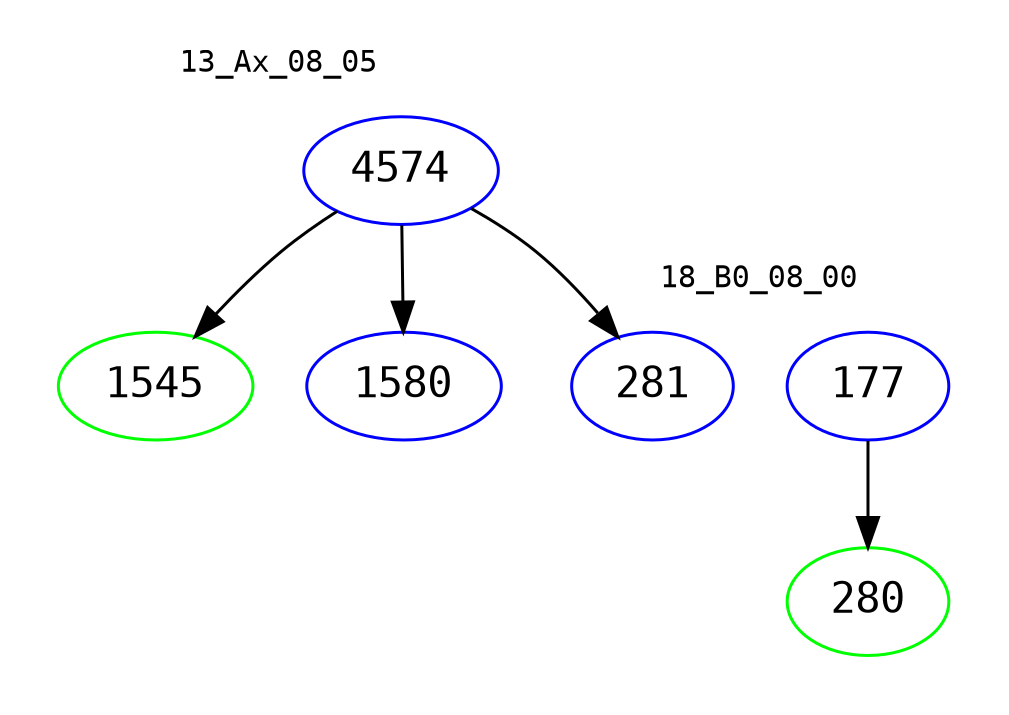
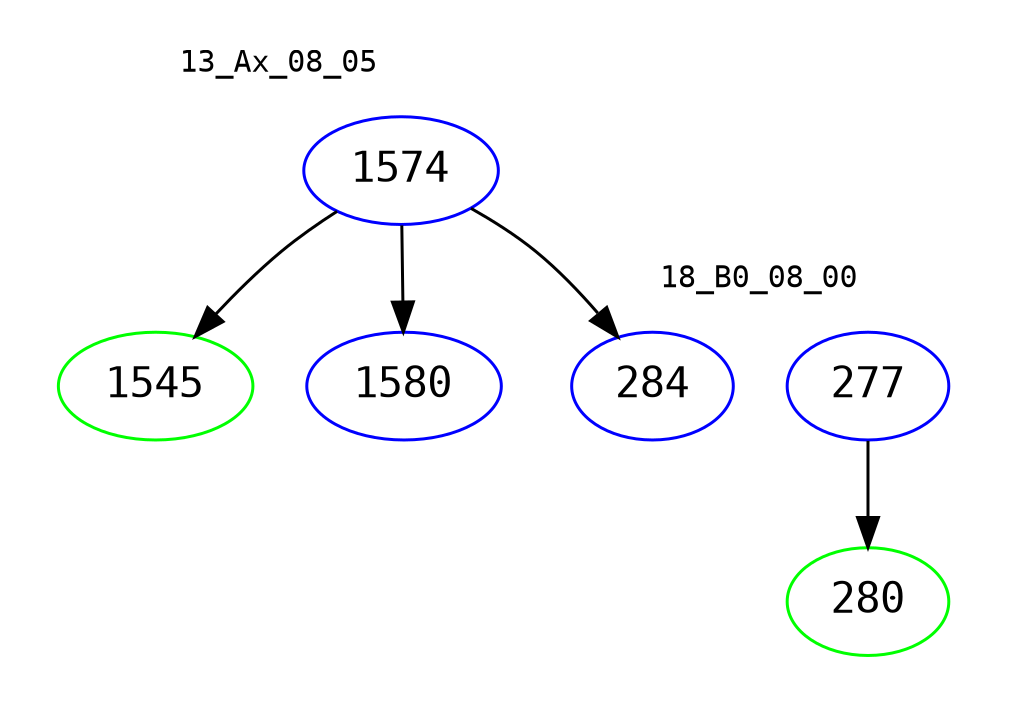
(401, 171) -> (401, 171)
(652, 386) -> (652, 386)
(868, 386) -> (868, 386)
